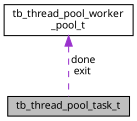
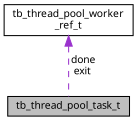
(69, 20) -> (69, 20)
